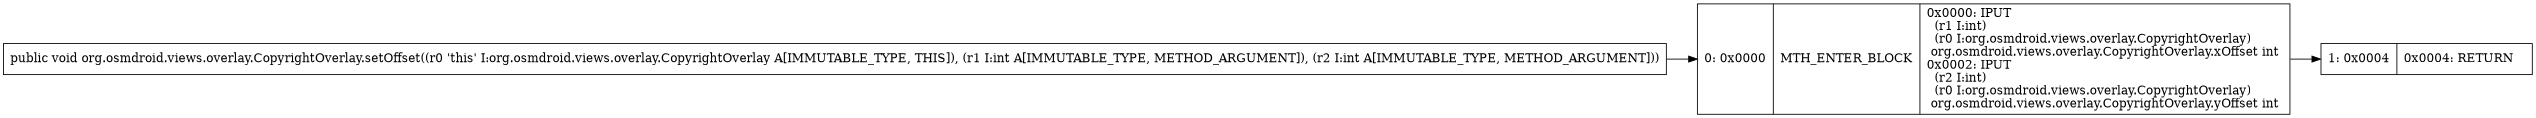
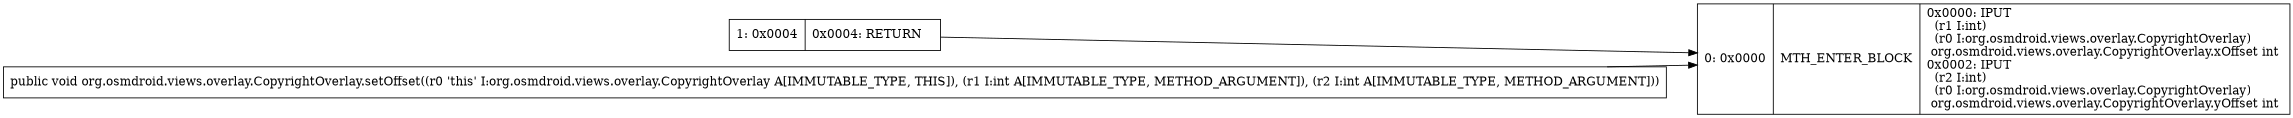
(2301, 59) -> (1315, 45)
